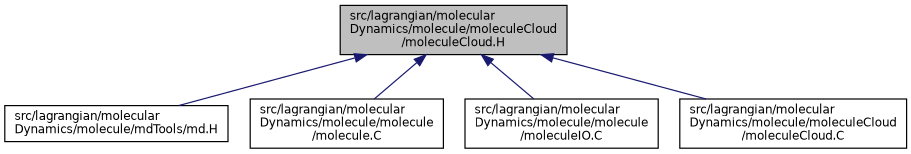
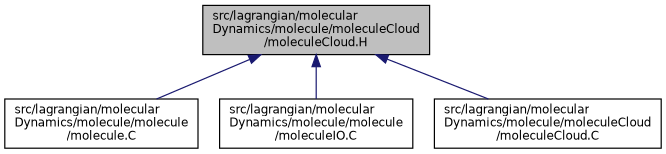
(116, 124) -> none
